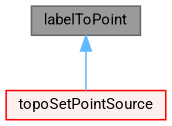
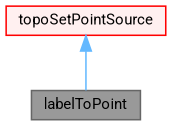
(86, 71) -> (86, 71)
